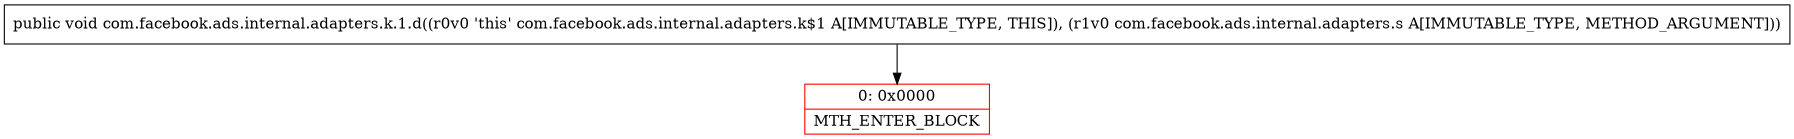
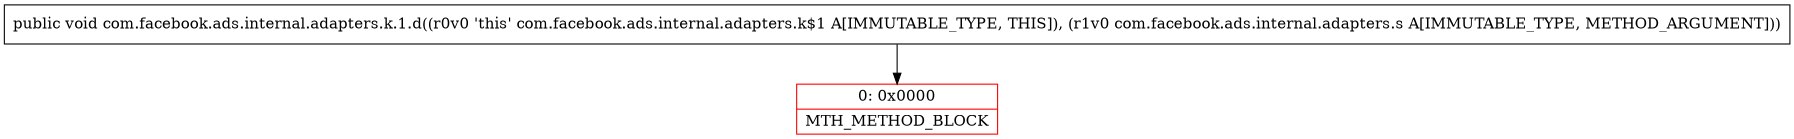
(897, 121) -> (897, 121)
